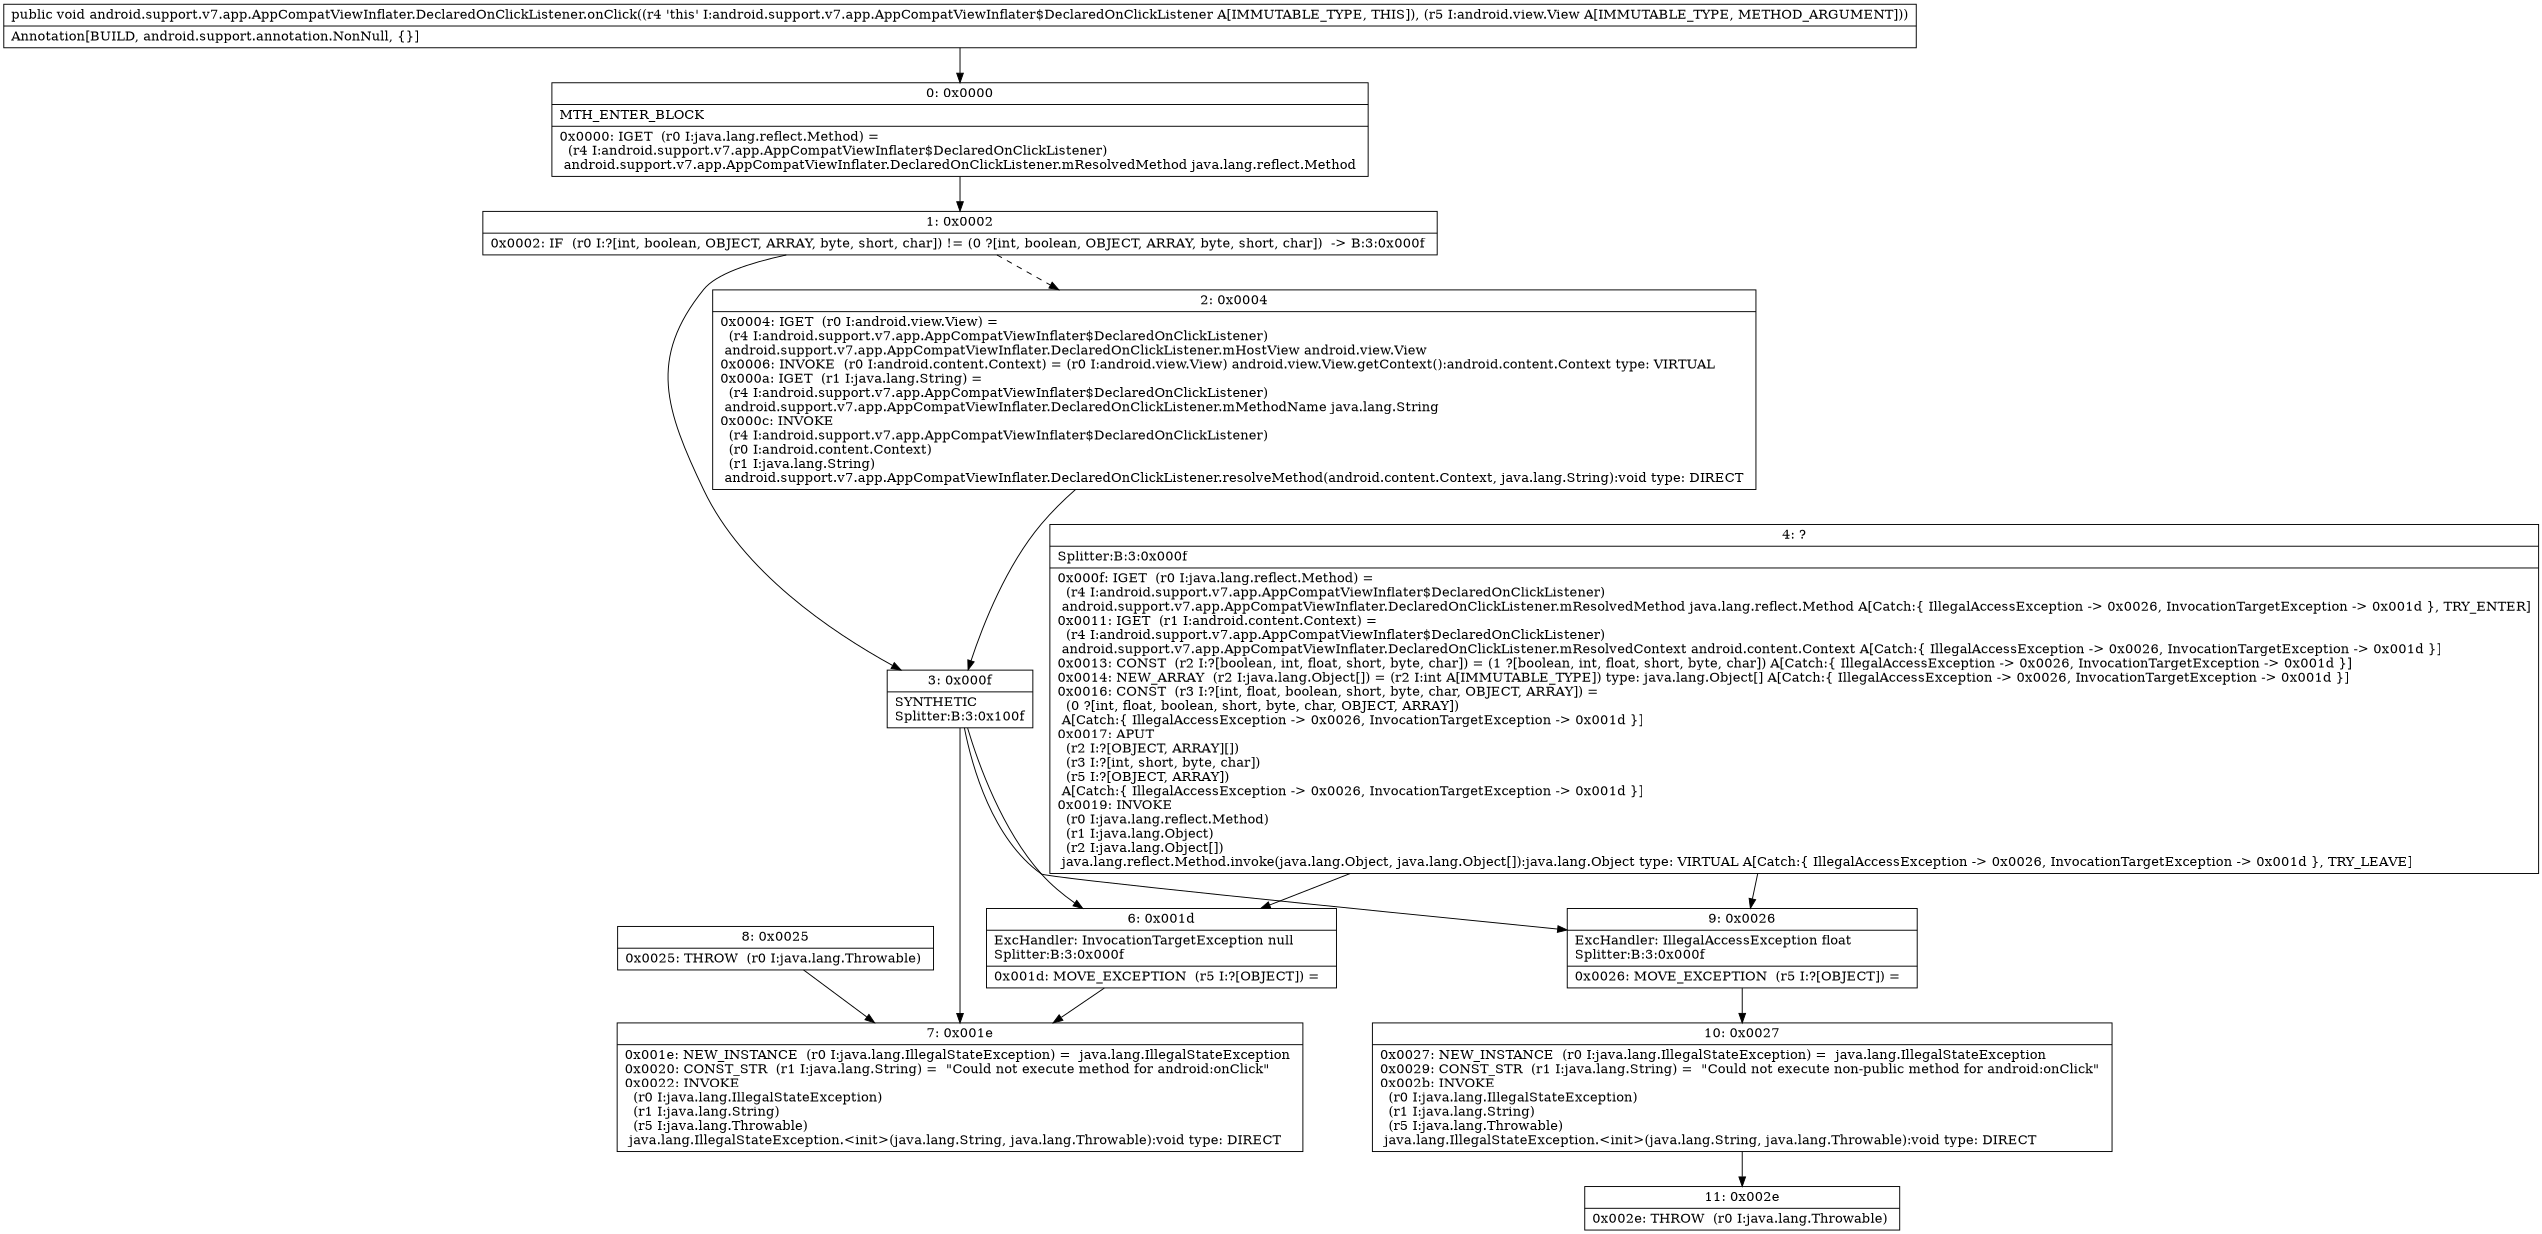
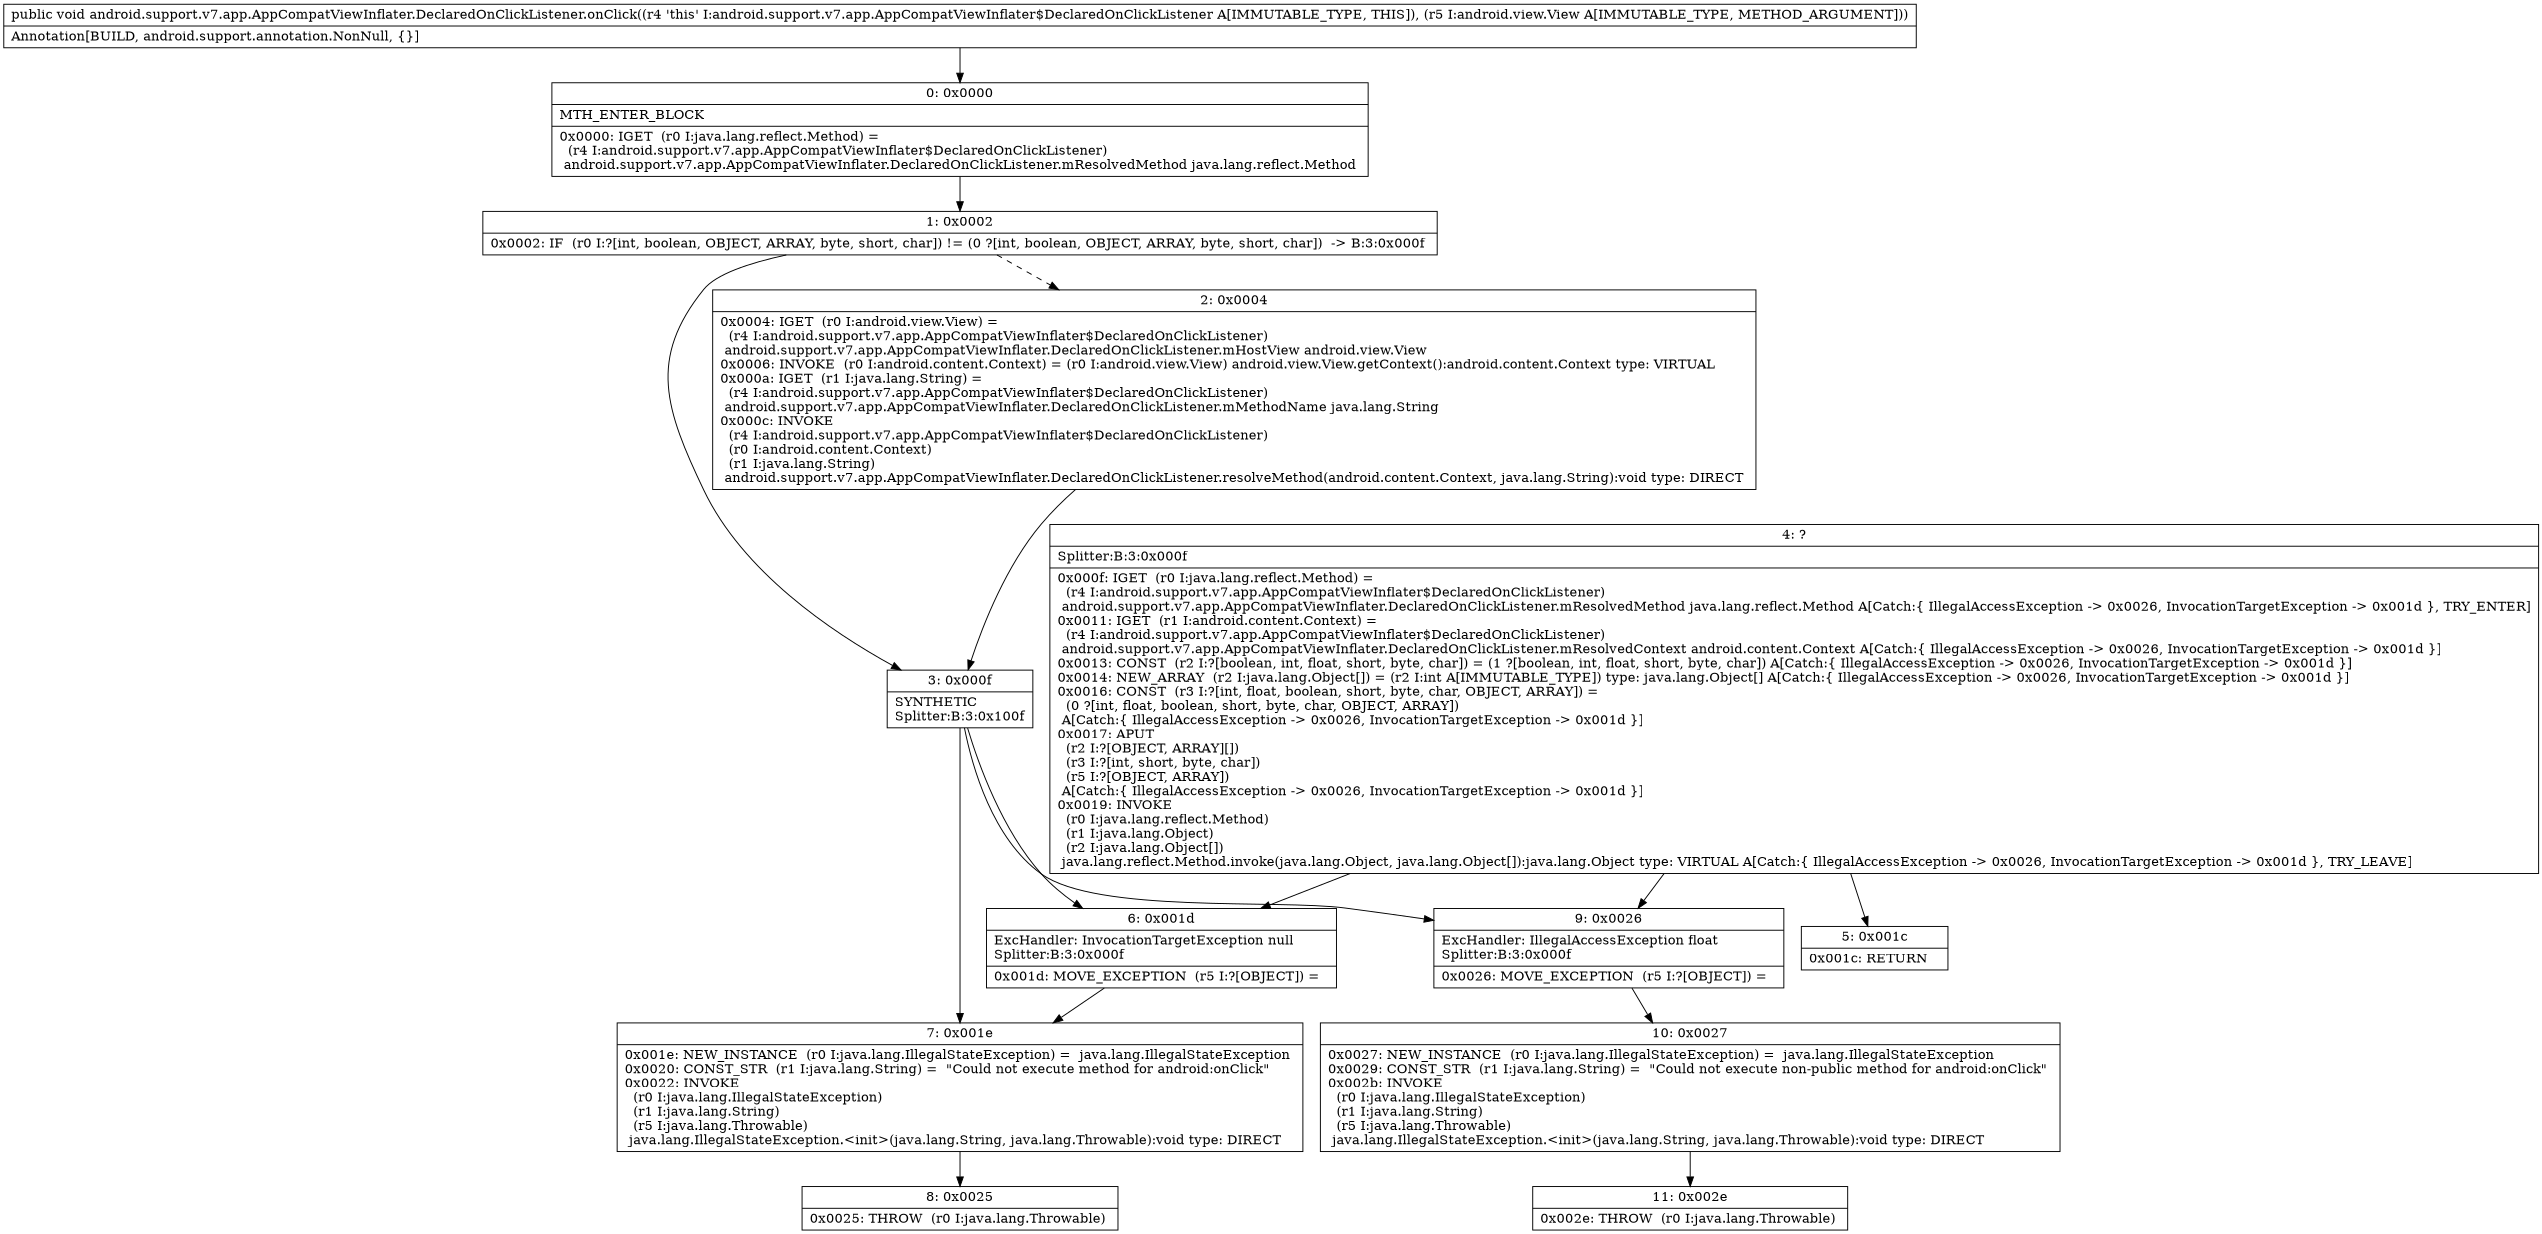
none -> (1875, 948)
(835, 993) -> (960, 1164)
